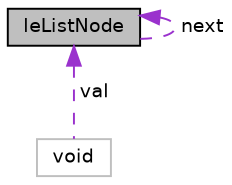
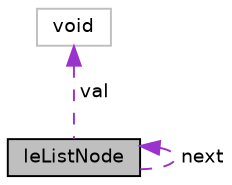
(74, 102) -> (74, 102)
